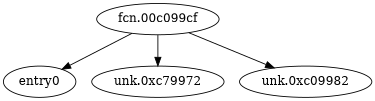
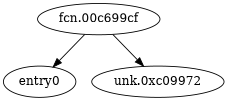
(158, 19) -> (99, 19)
(158, 82) -> (158, 82)
(306, 82) -> none
